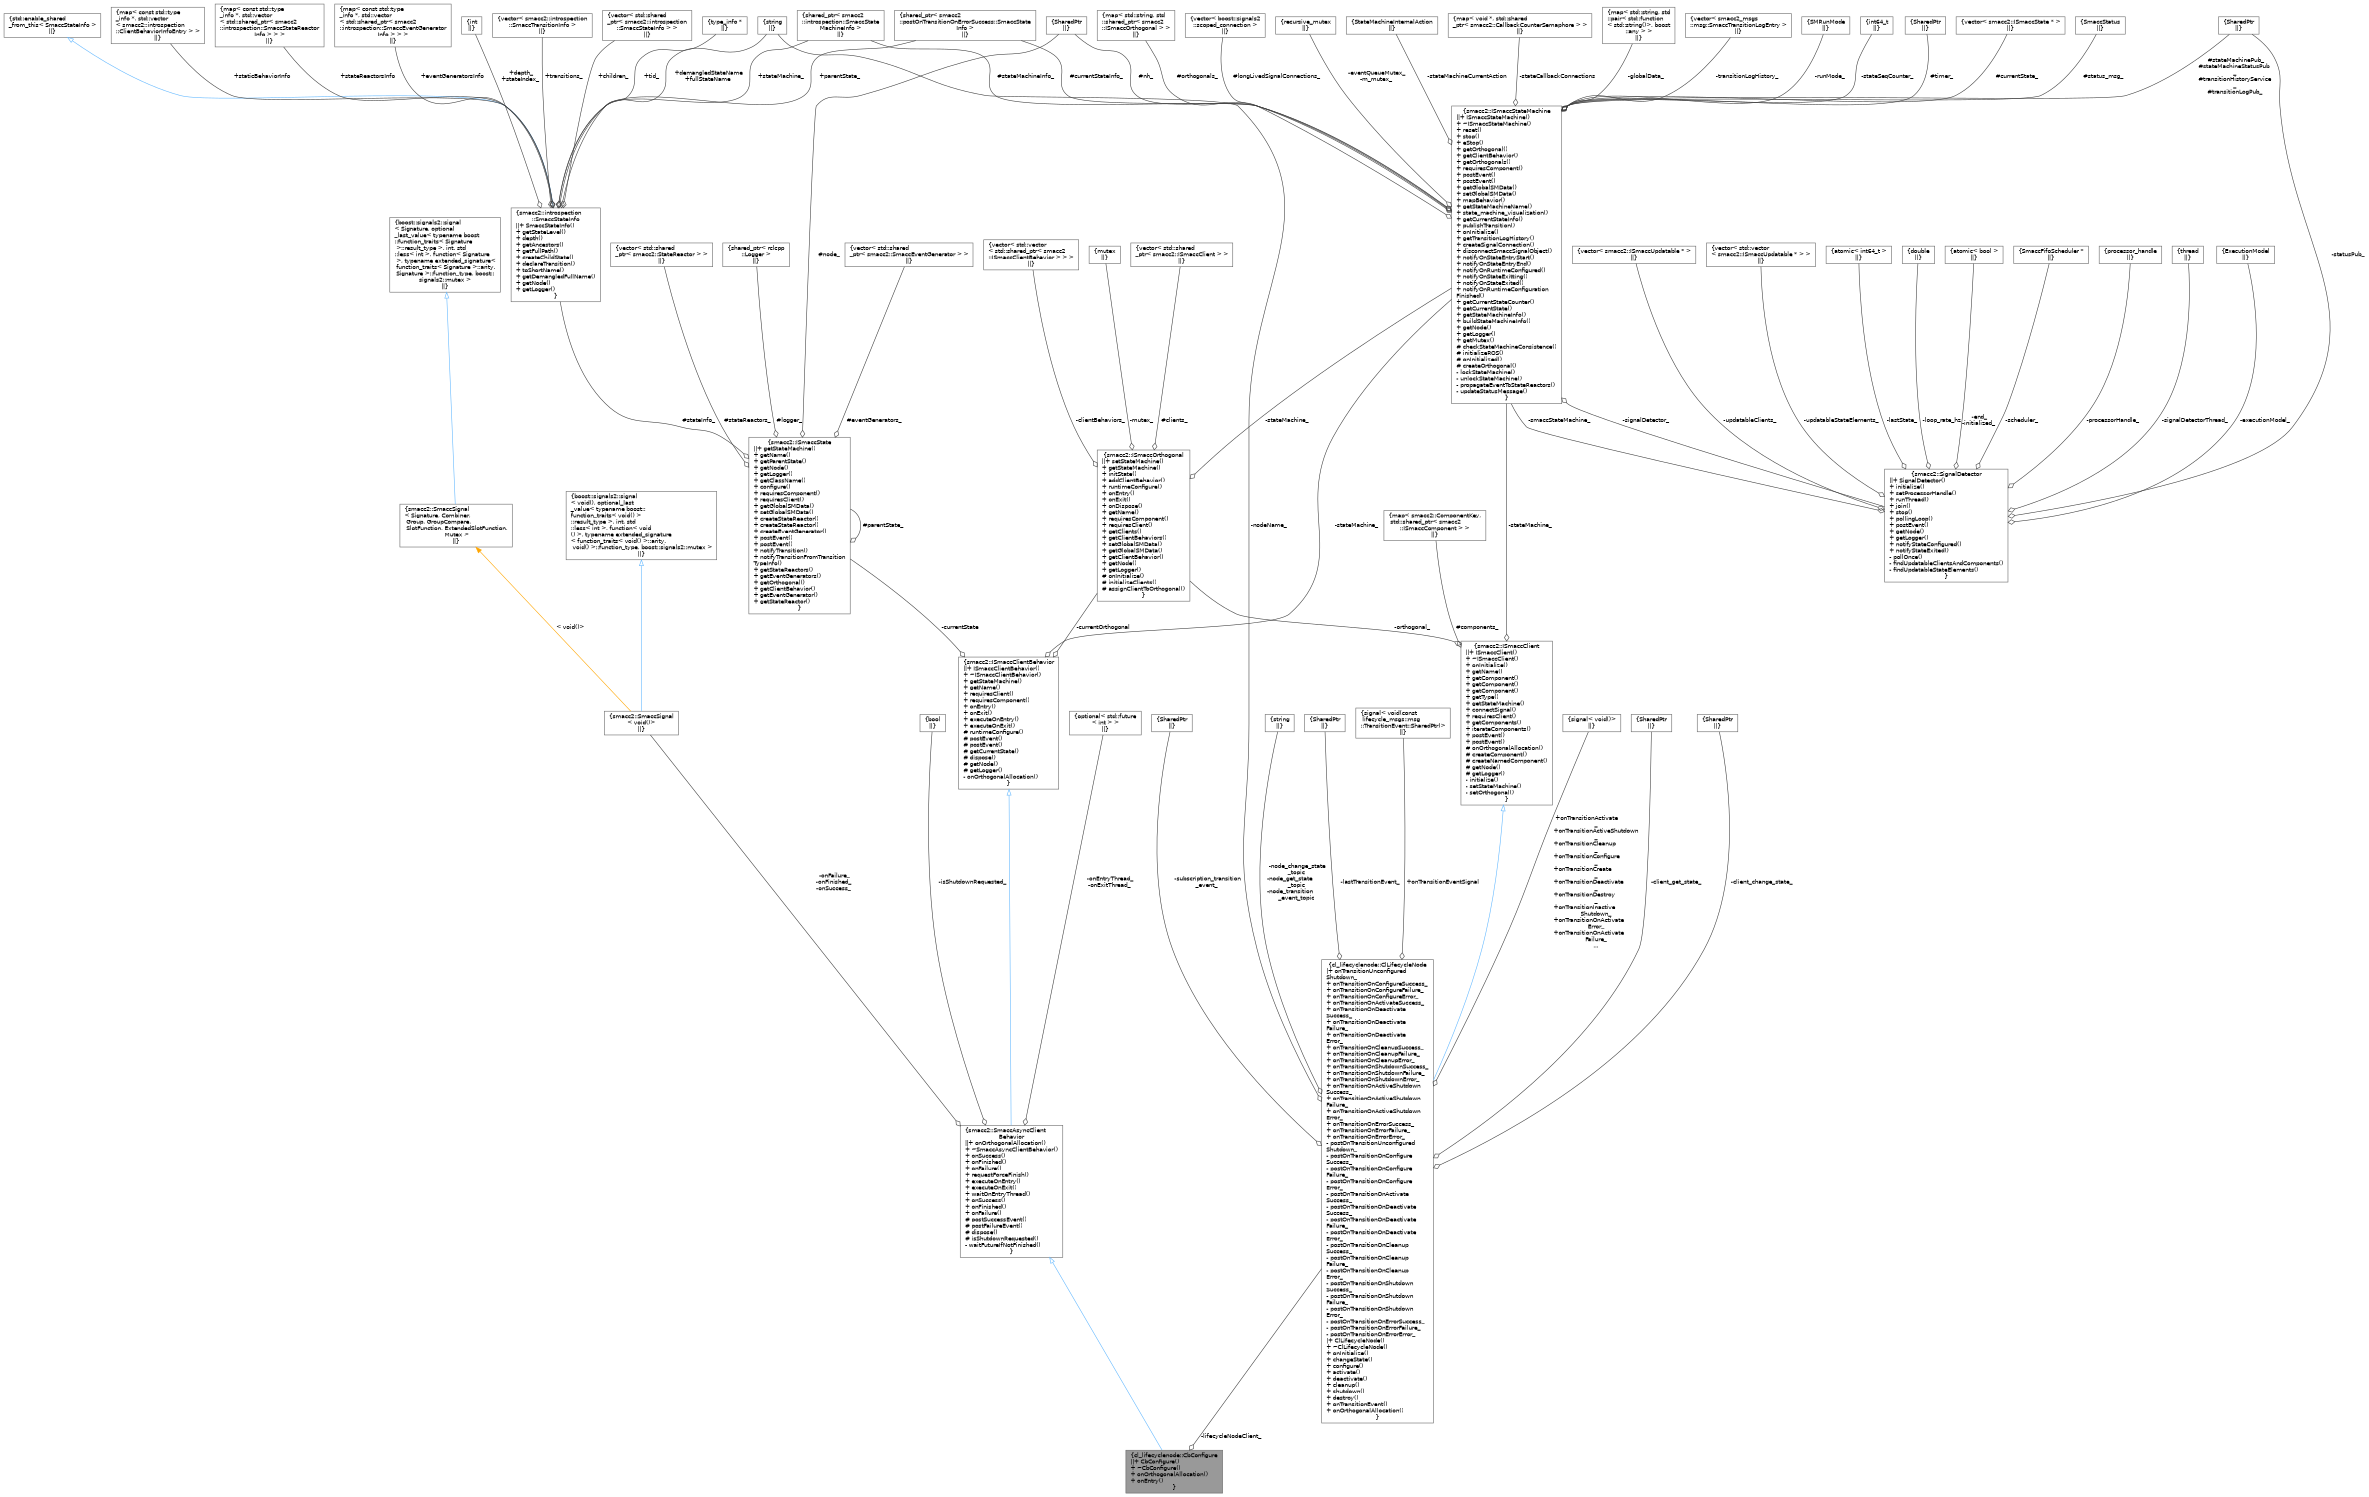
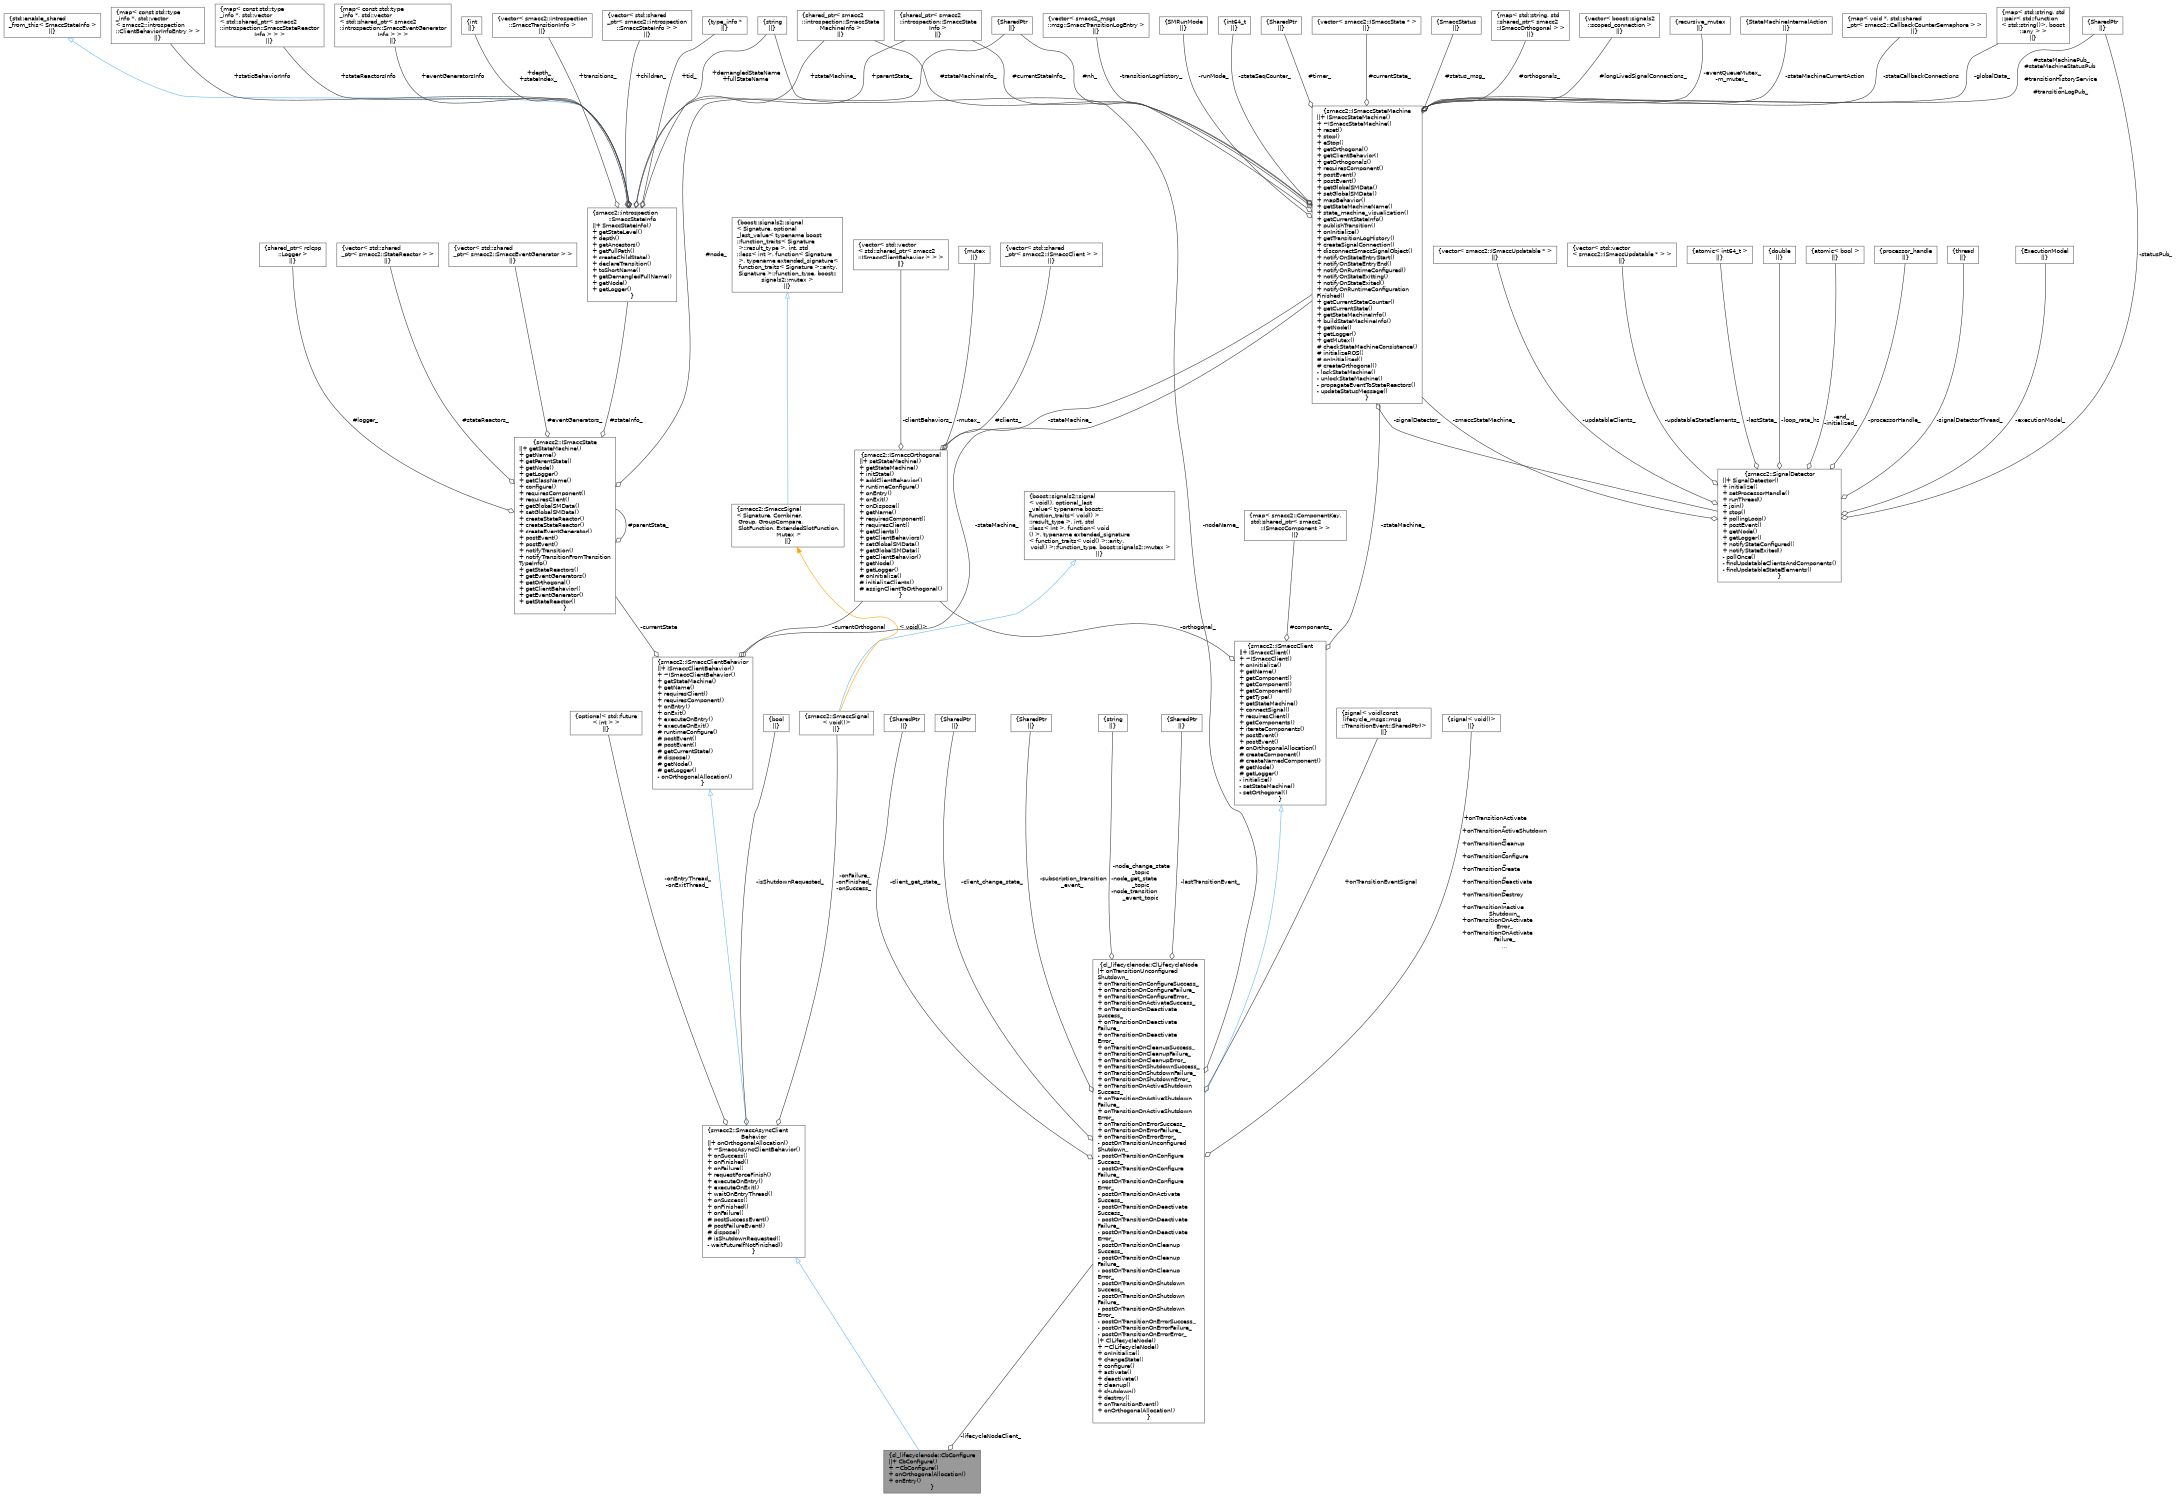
(965, 25) -> (938, 25)
(2051, 255) -> none
